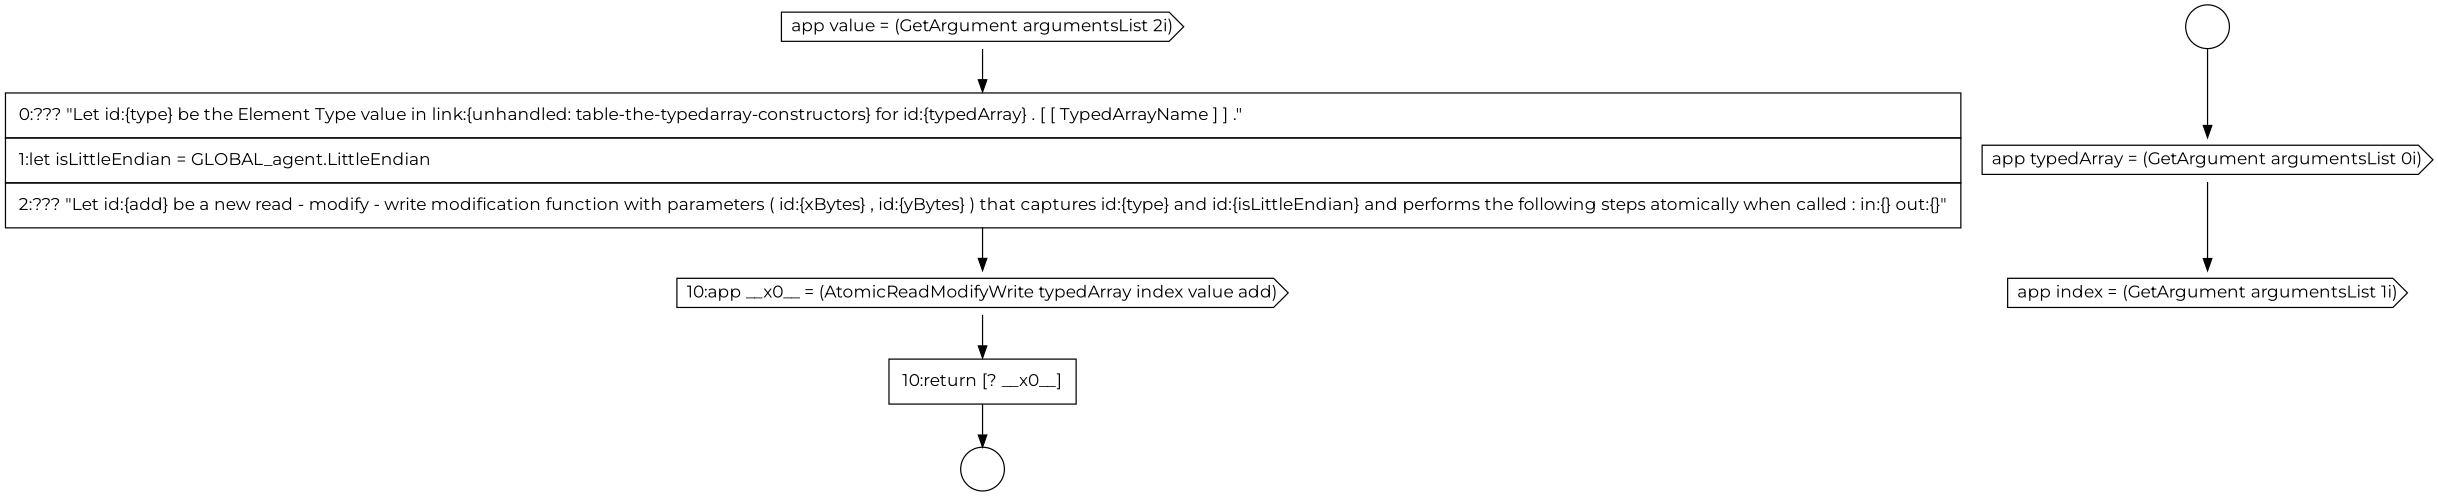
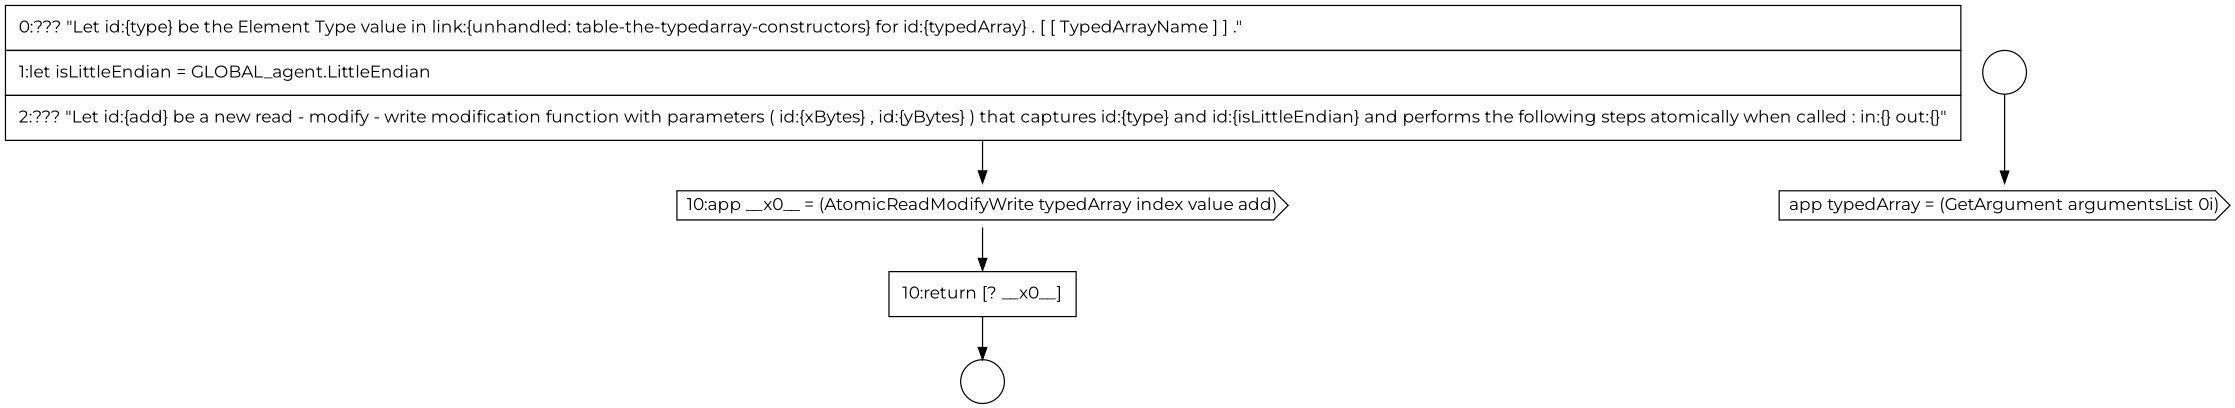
(983, 27) -> none
(2208, 293) -> none
